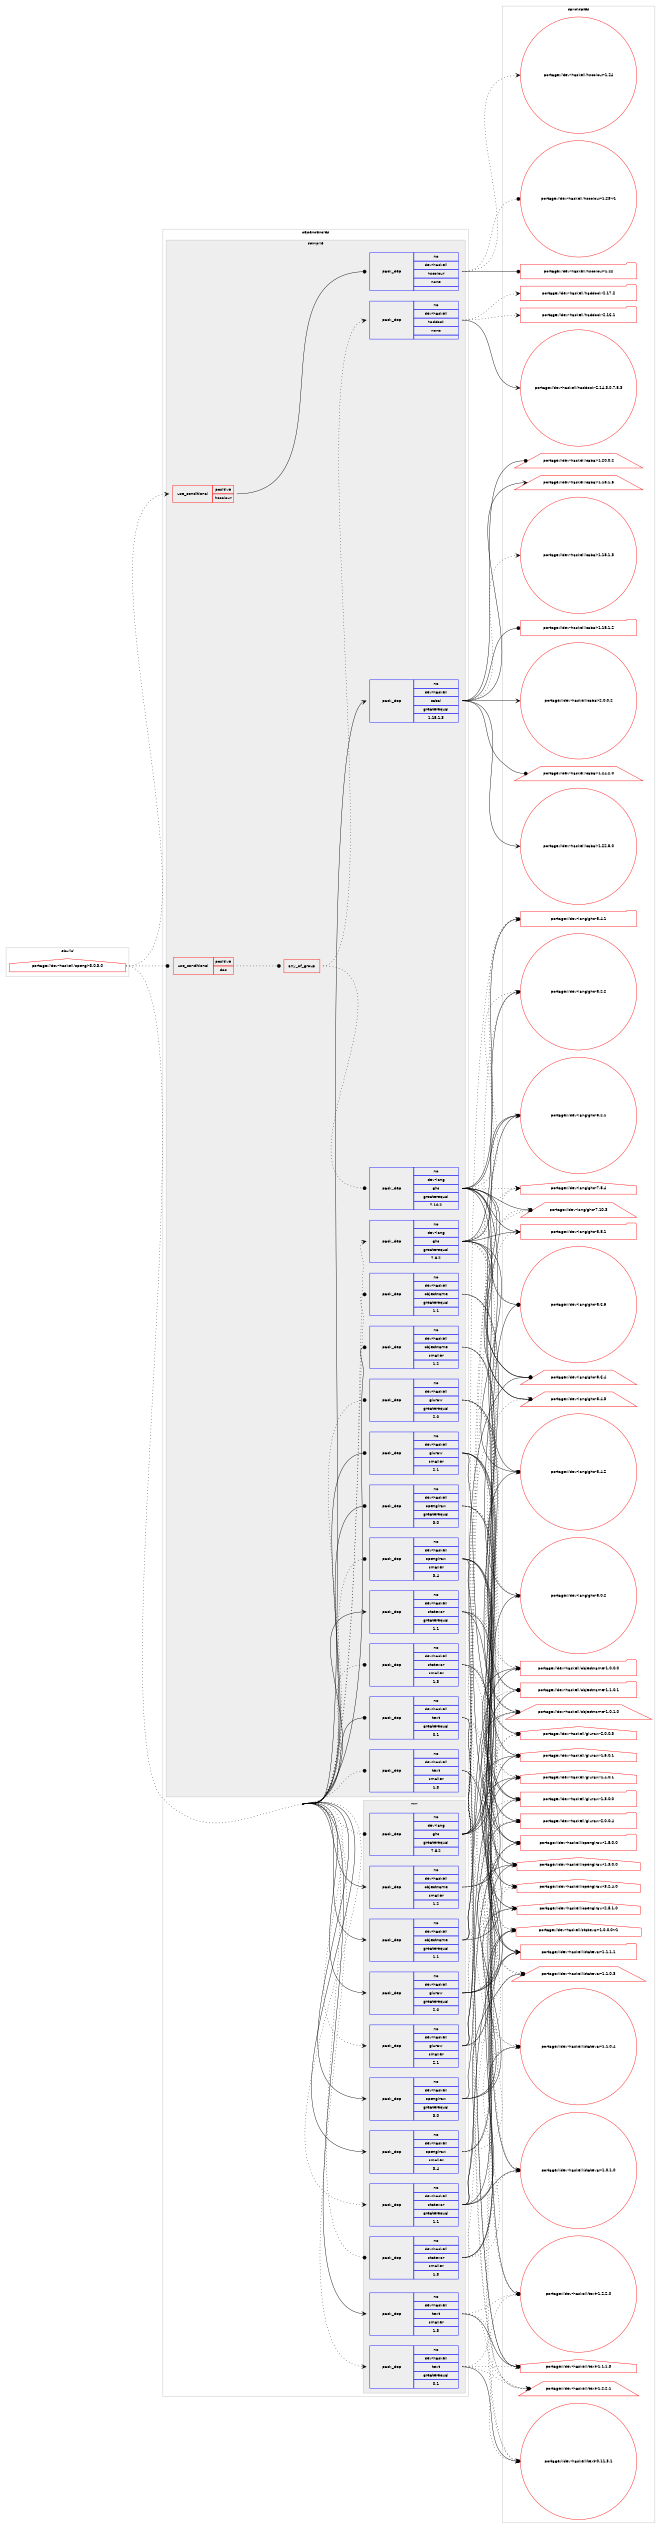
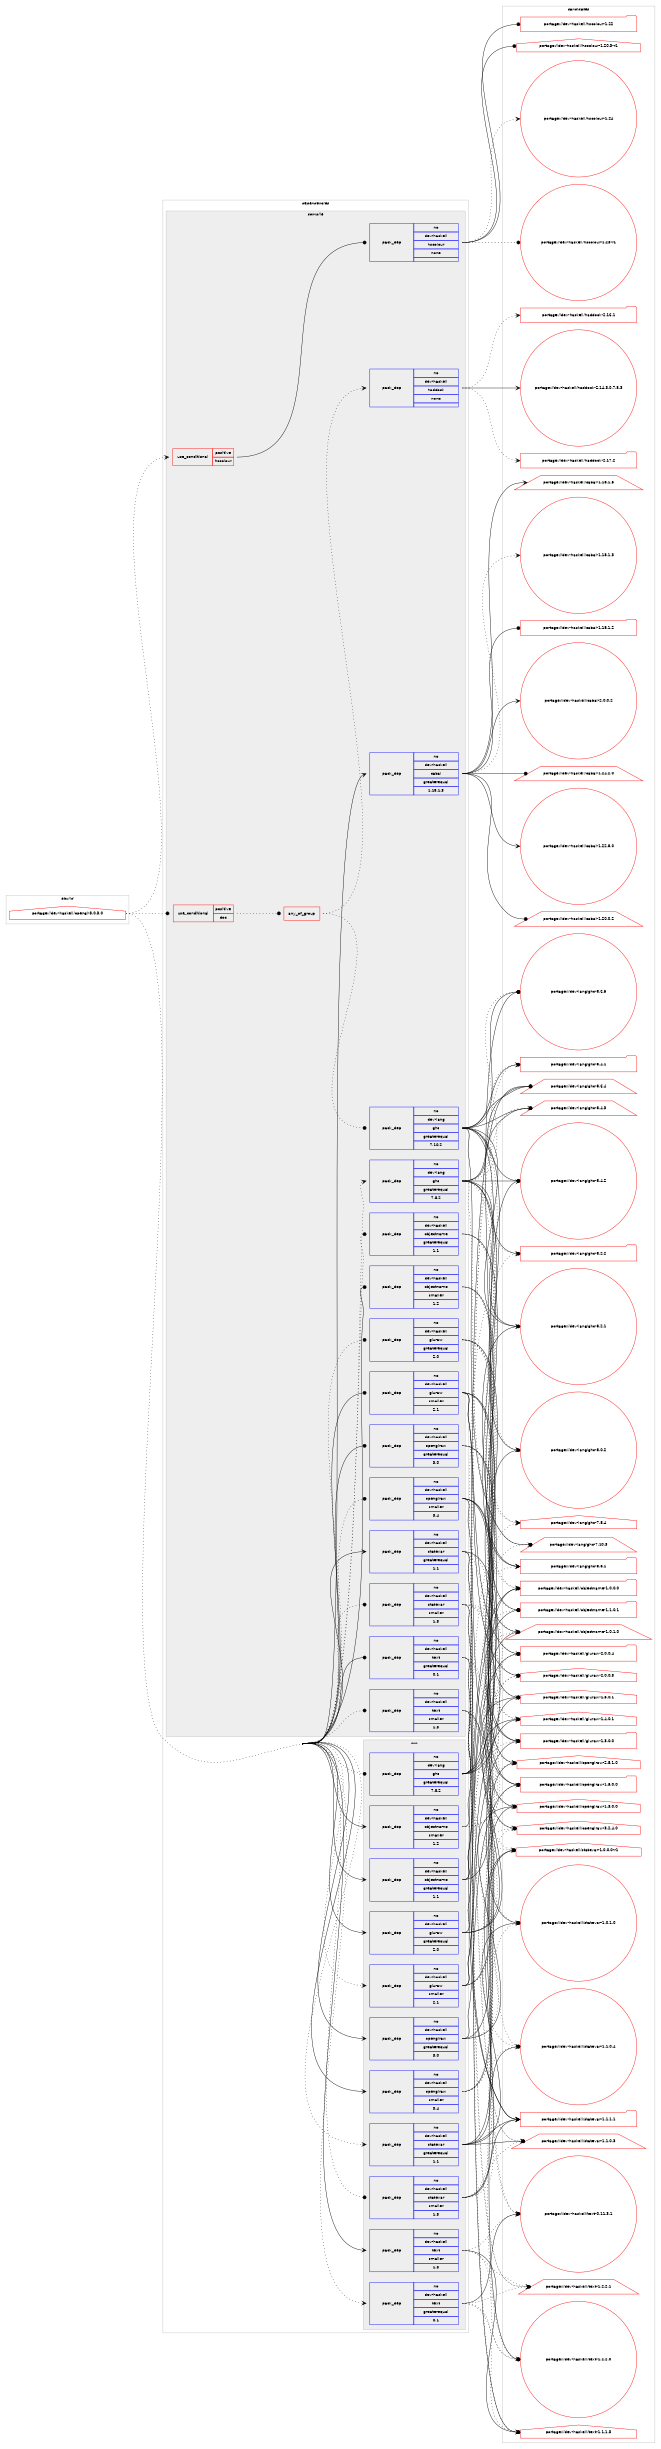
none -> (579, 46)
(579, 992) -> (579, 1254)
